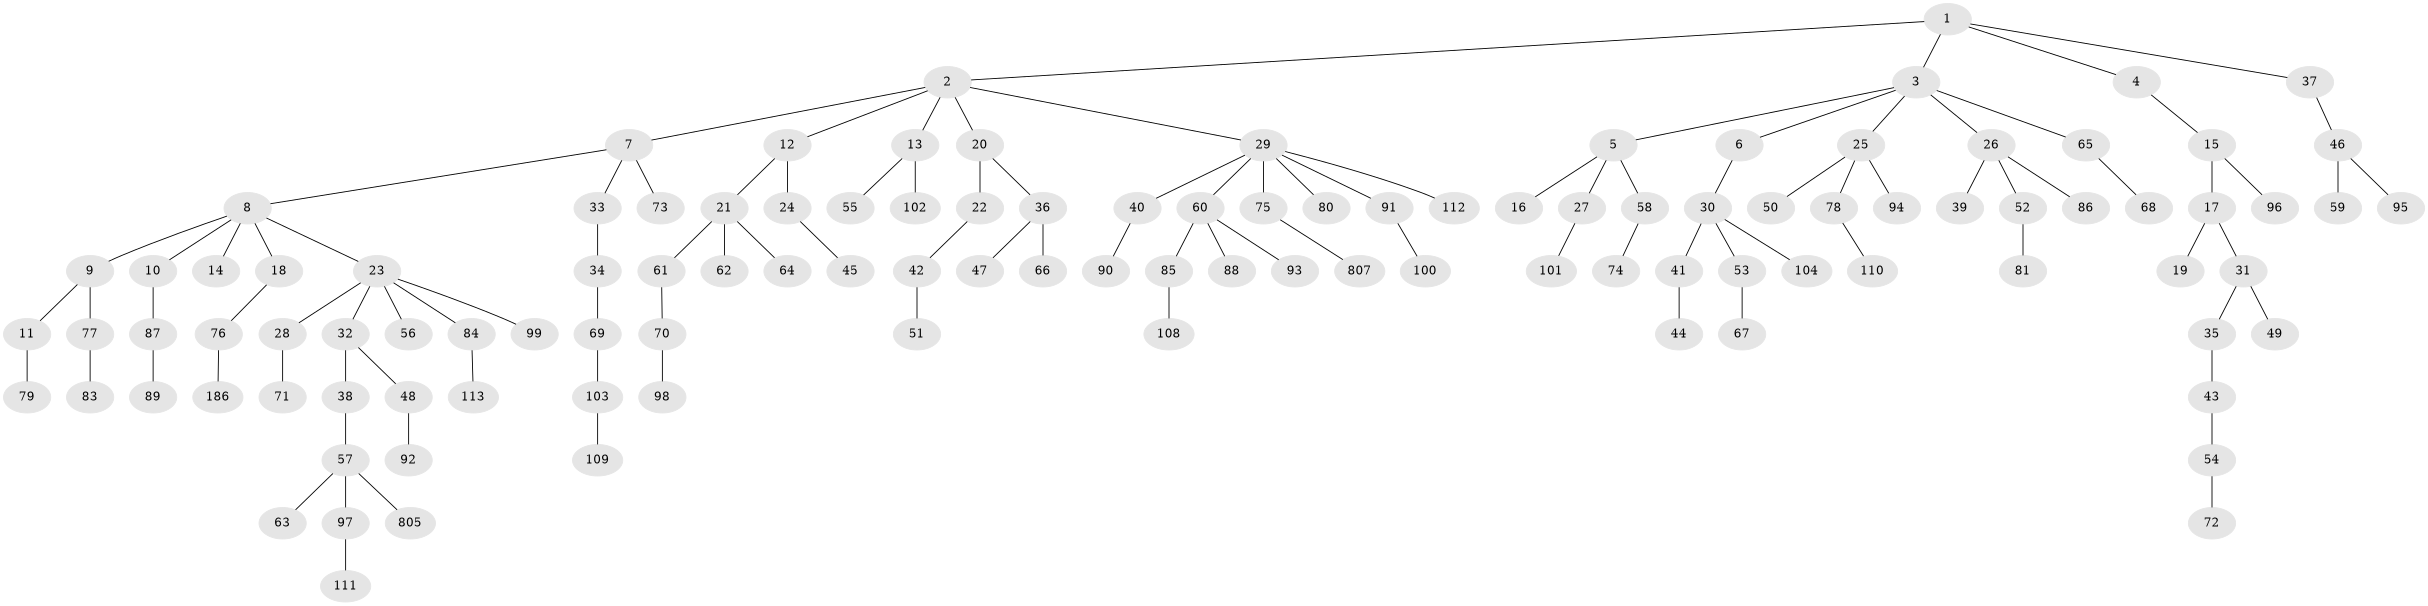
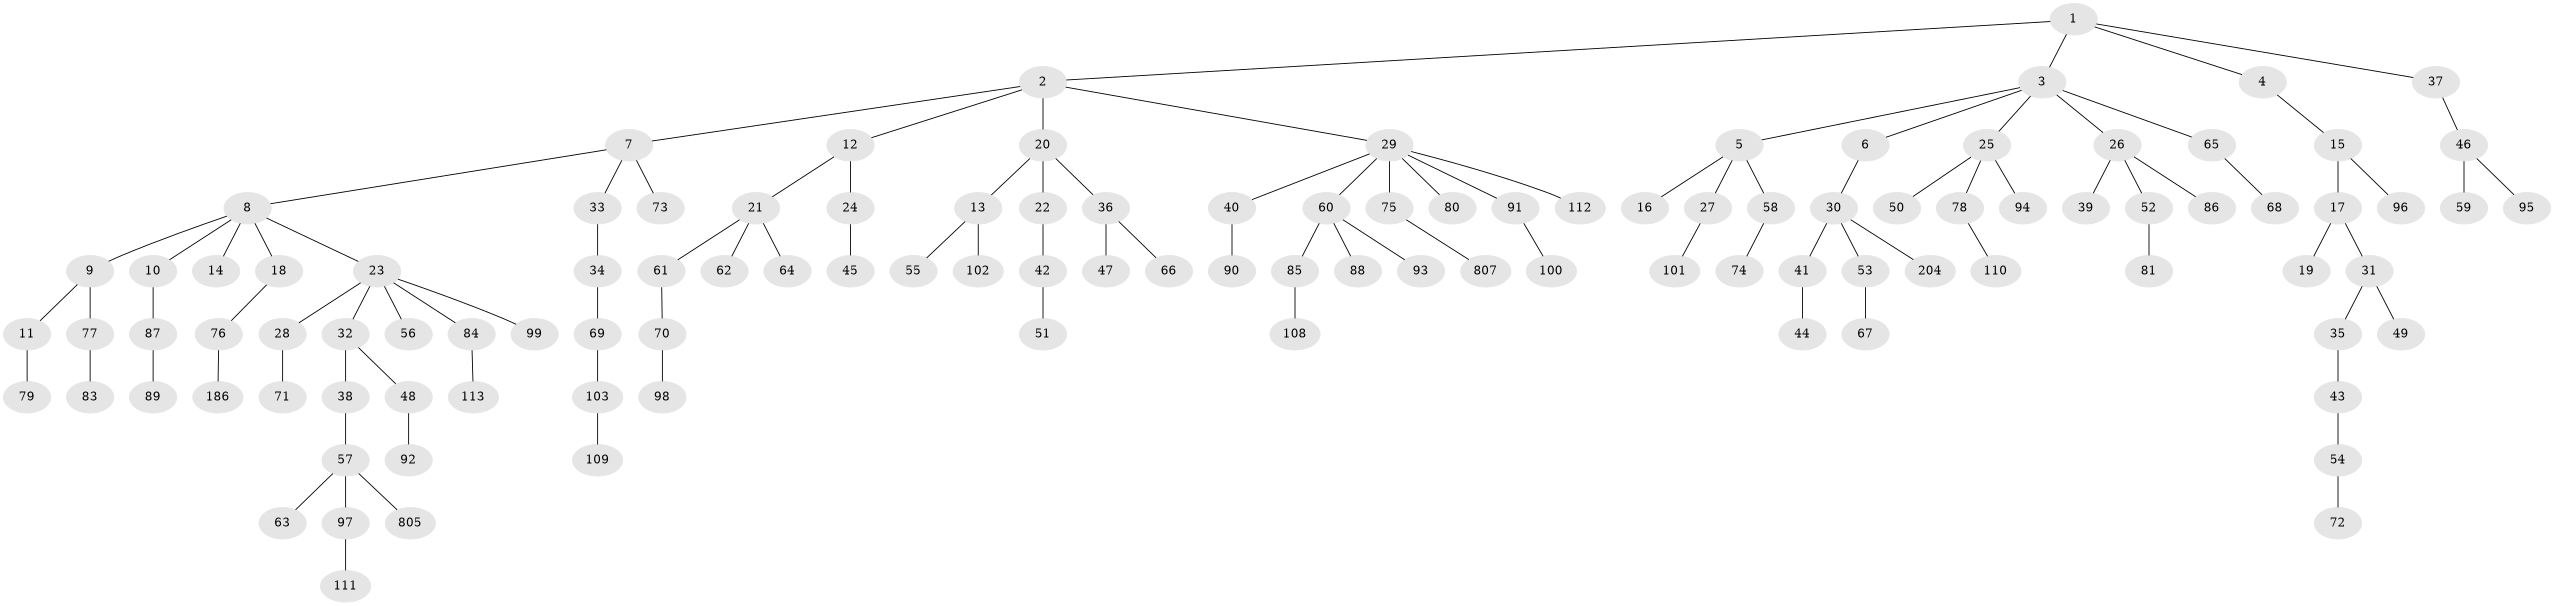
(931, 114) -> (1011, 177)
(1807, 271) -> (1930, 271)
